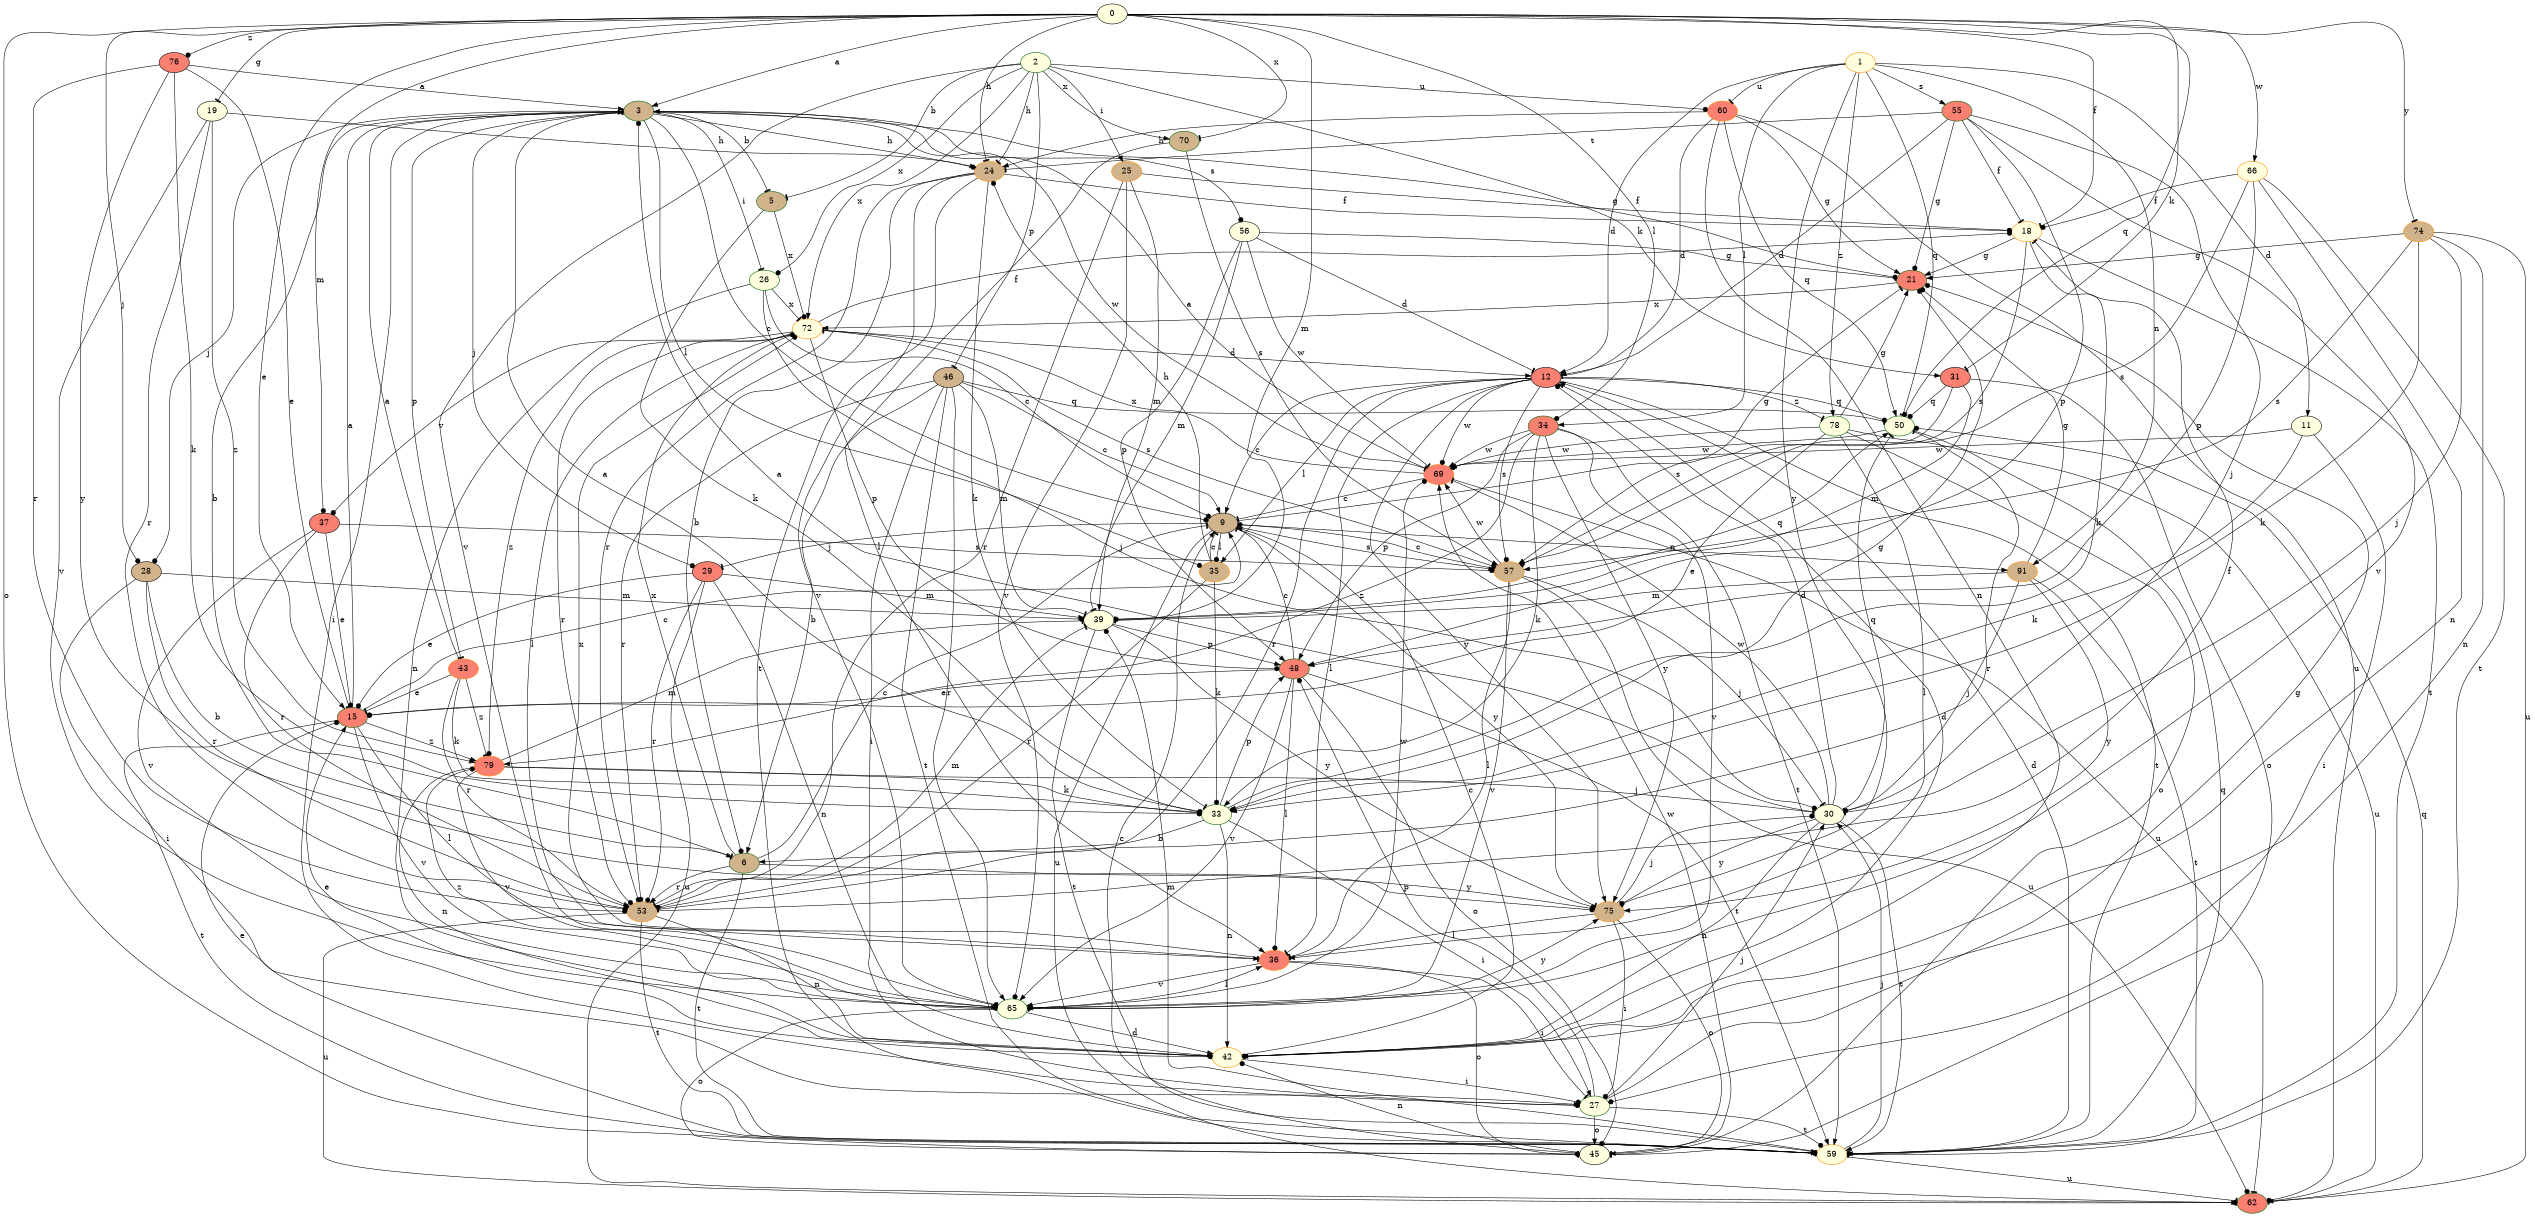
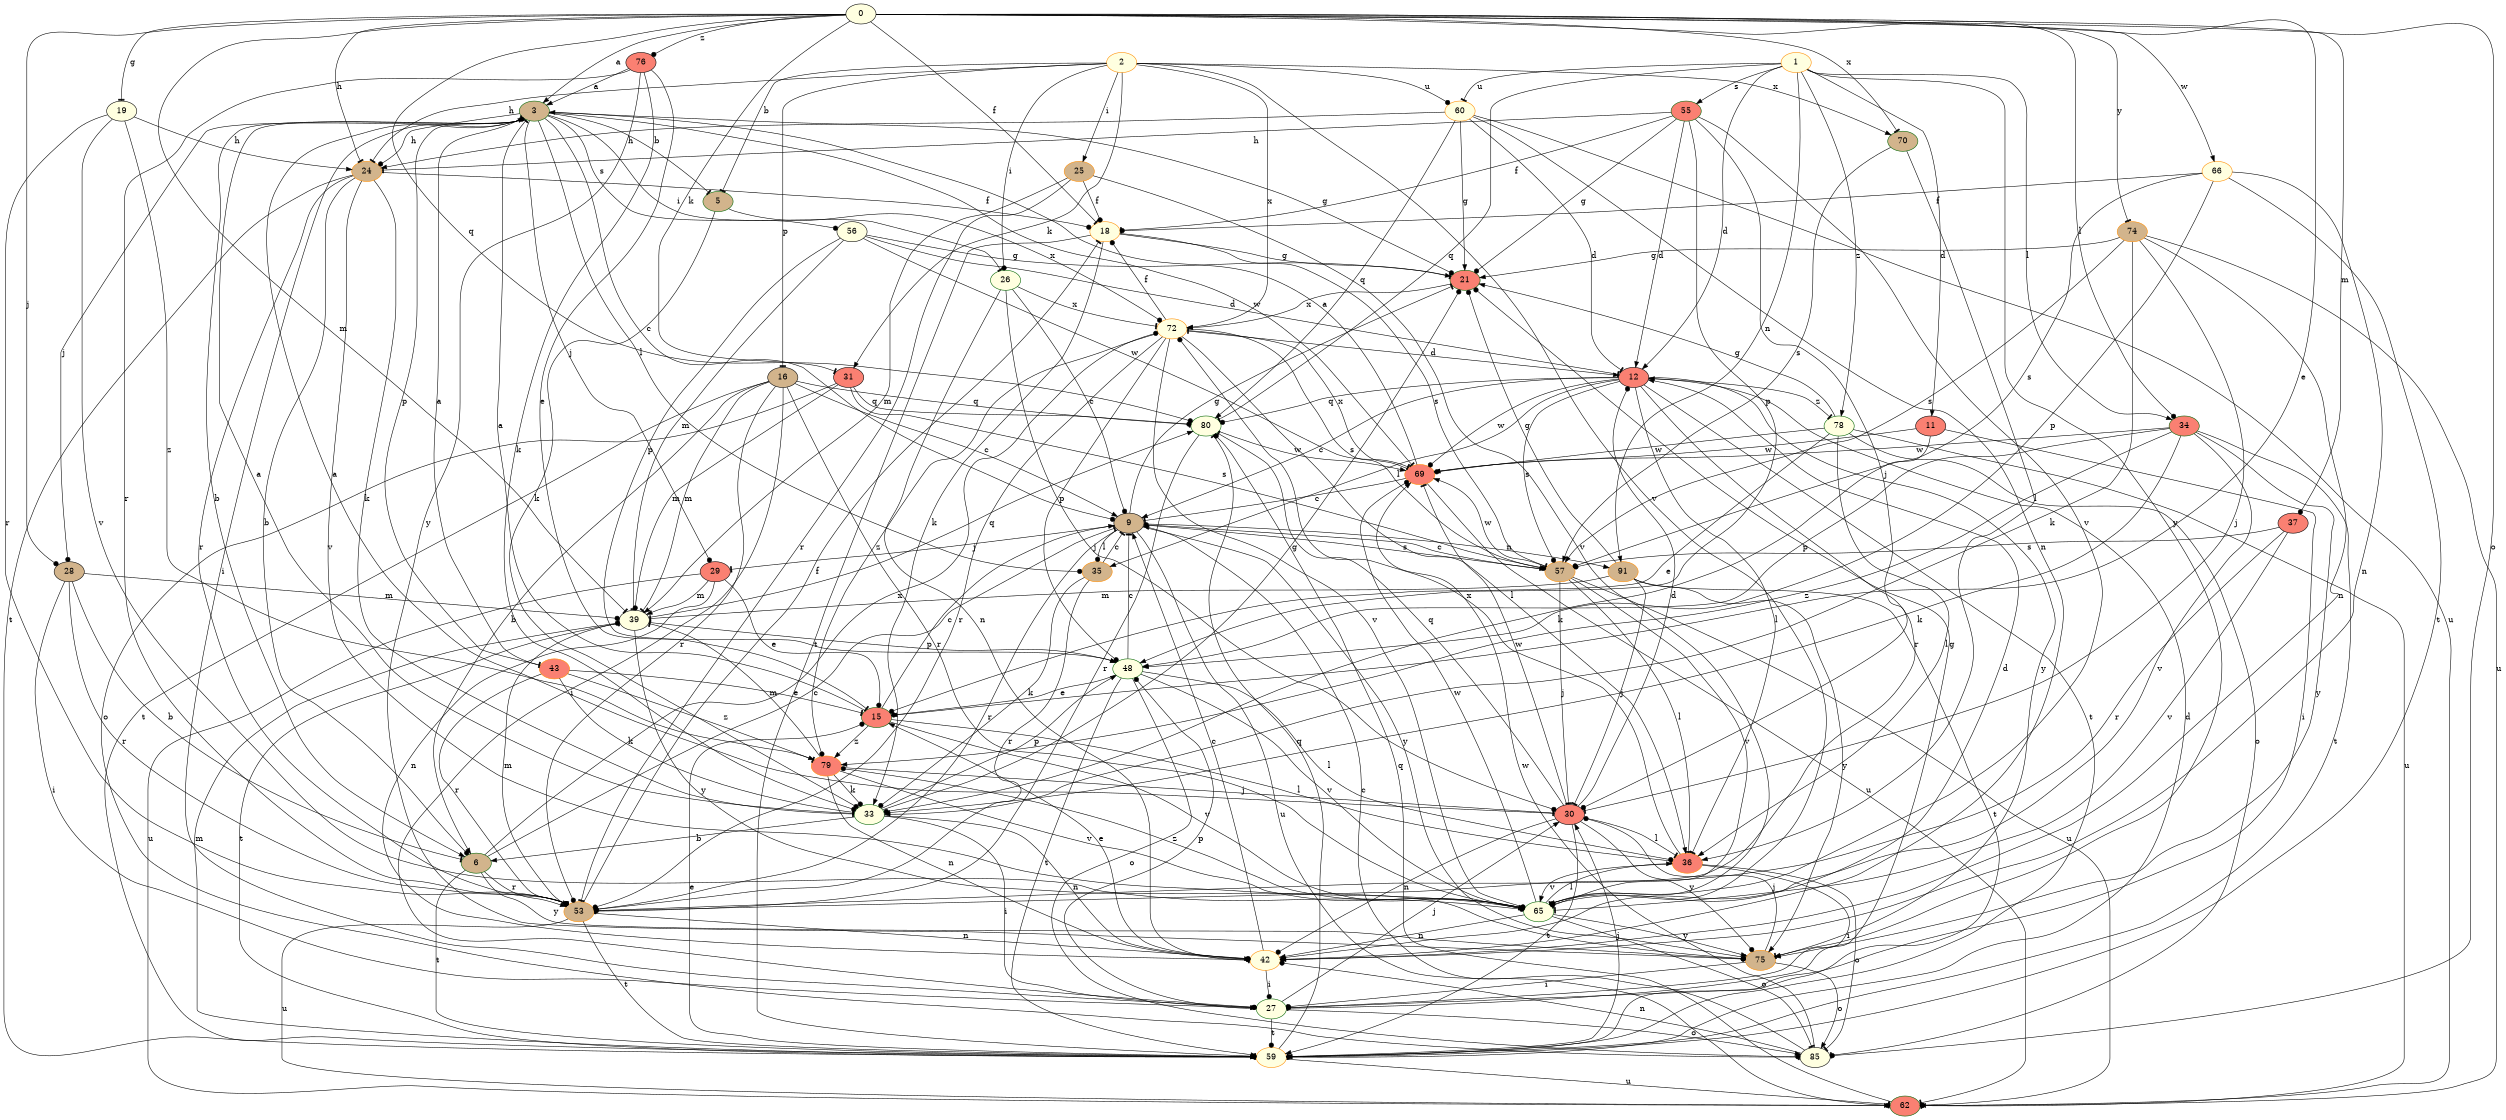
(1036, 63) -> (1122, 63)
(1722, 111) -> (1460, 111)
(1593, 141) -> (1256, 141)
(901, 171) -> (1010, 171)
(538, 357) -> (1314, 579)
(1137, 358) -> none
(949, 377) -> (783, 377)
(1899, 426) -> (1206, 426)
(2306, 426) -> (1931, 426)
(338, 618) -> none
(1294, 669) -> (1128, 669)
(652, 736) -> (941, 777)
(1829, 815) -> (1569, 815)
(1450, 932) -> (1631, 831)
(1135, 1033) -> (1421, 936)
(670, 1128) -> none
(1595, 1155) -> (1815, 1057)
